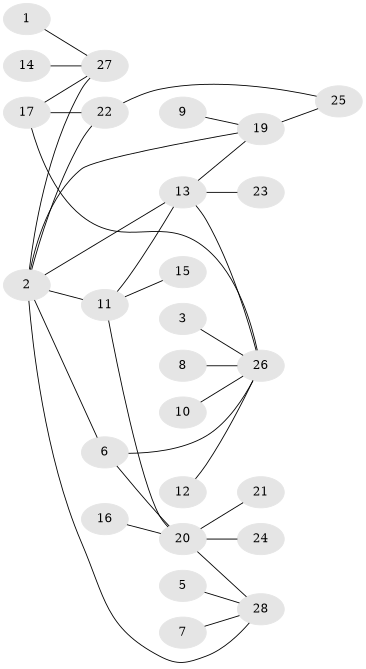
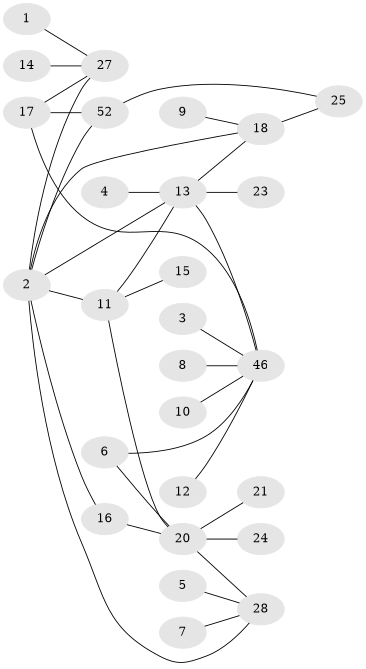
(105, 113) -> (105, 113)
(261, 129) -> (261, 129)
none -> (105, 192)
(261, 366) -> (261, 366)
(66, 369) -> (57, 405)
